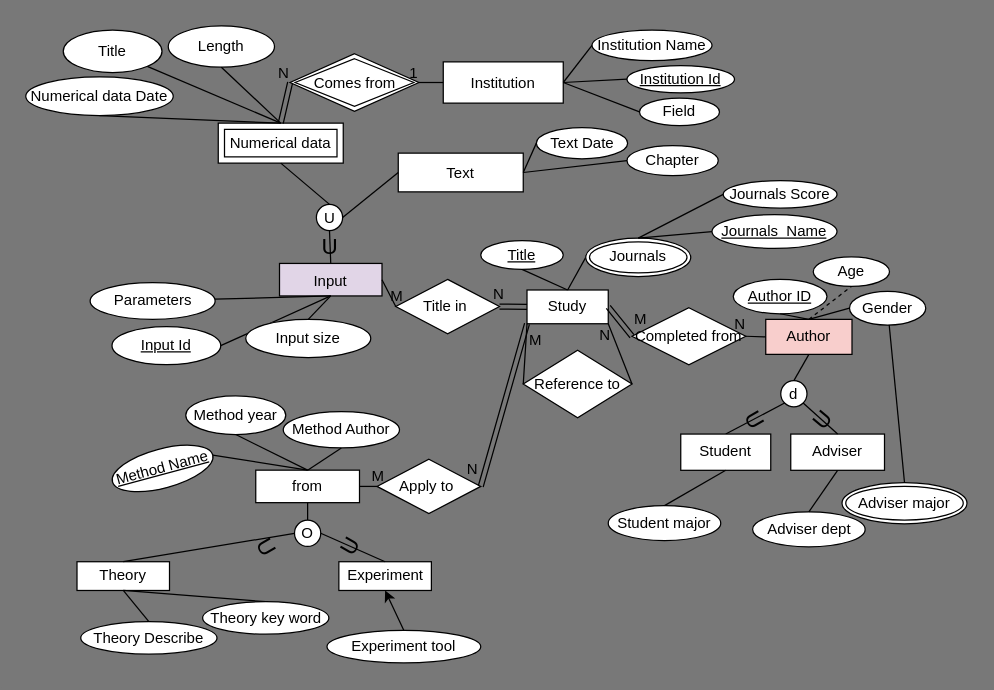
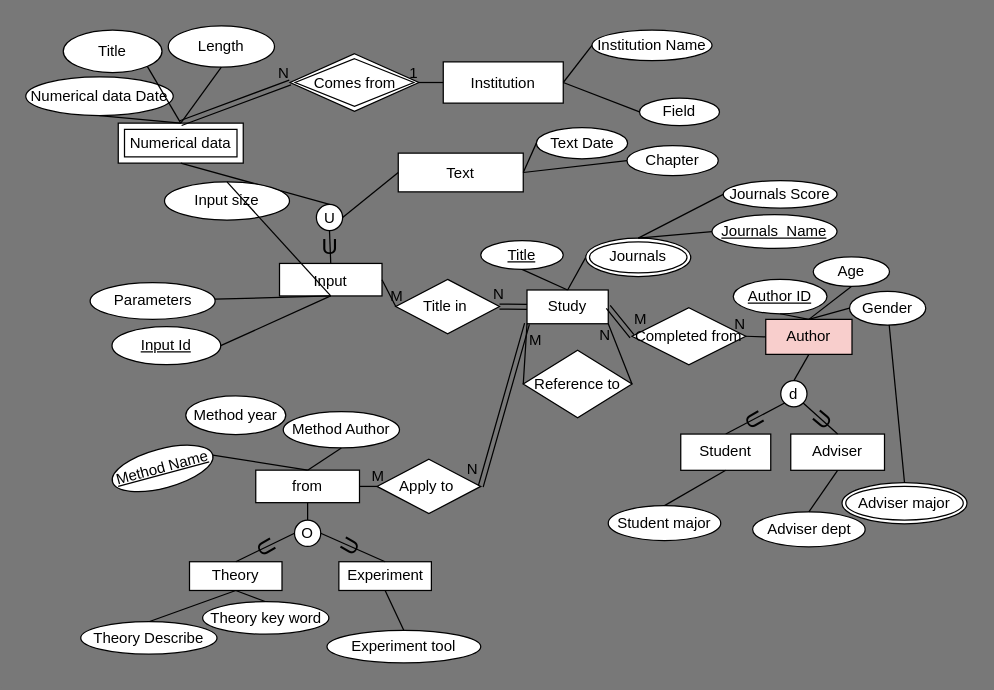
(681, 79) -> none
(598, 81) -> none
(281, 143) -> (181, 143)
(331, 280) -> (331, 280)
(833, 301) -> (833, 301)
(308, 338) -> (227, 201)
(270, 451) -> none
(123, 576) -> (236, 576)
(389, 599) -> (387, 595)
